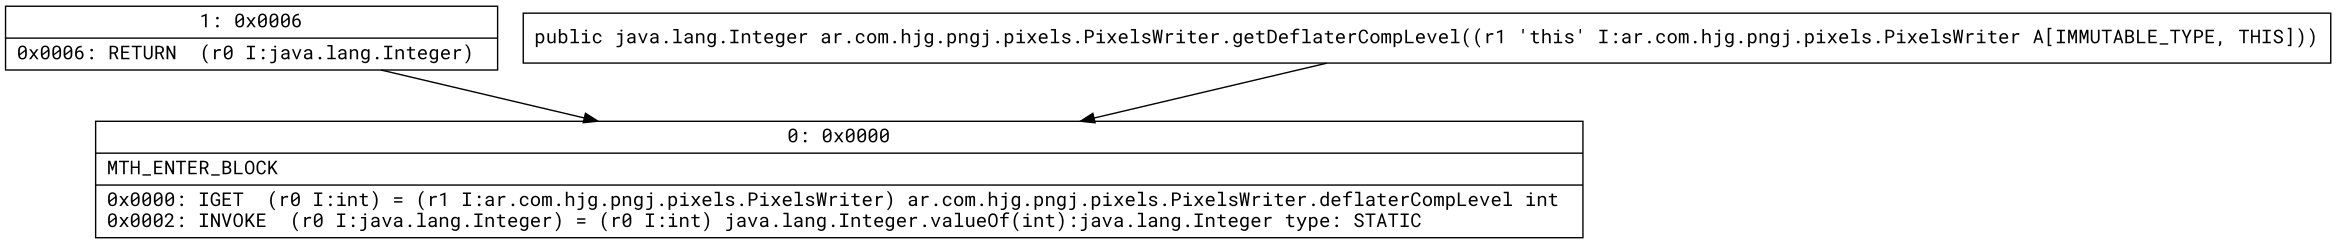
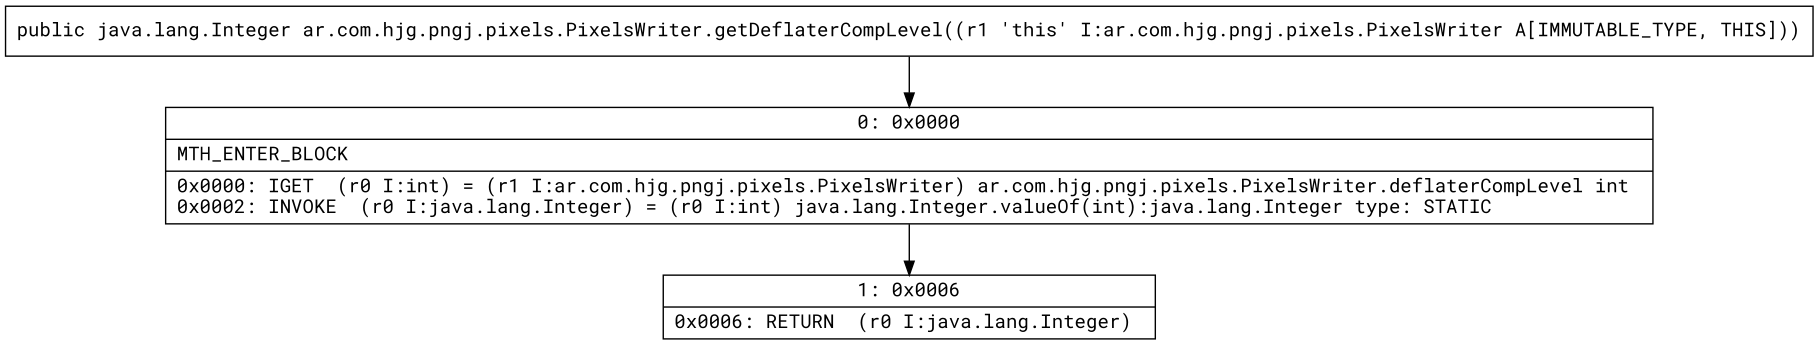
(483, 94) -> (909, 243)
